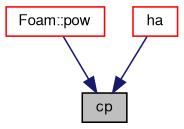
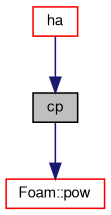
(76, 58) -> (55, 143)
